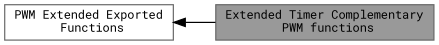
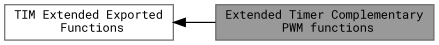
(89, 22) -> (89, 22)
